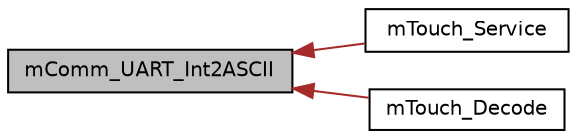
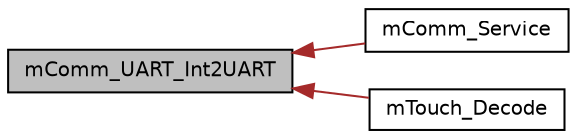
(467, 30) -> (467, 30)
(150, 71) -> (150, 71)
